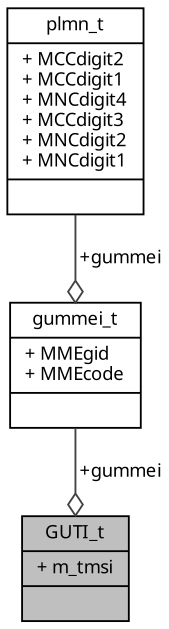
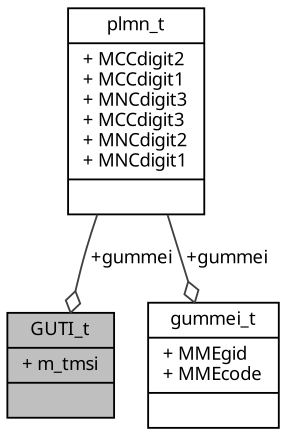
(75, 100) -> (136, 100)
(75, 461) -> (85, 253)
